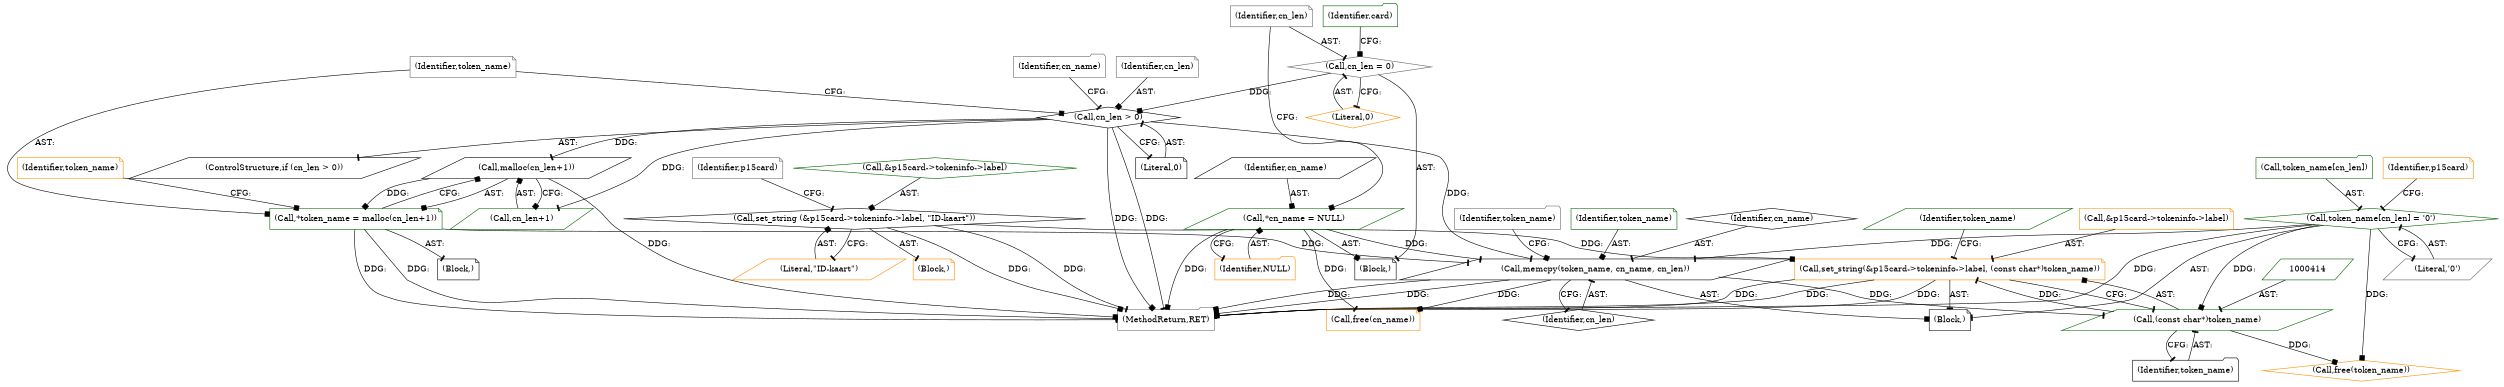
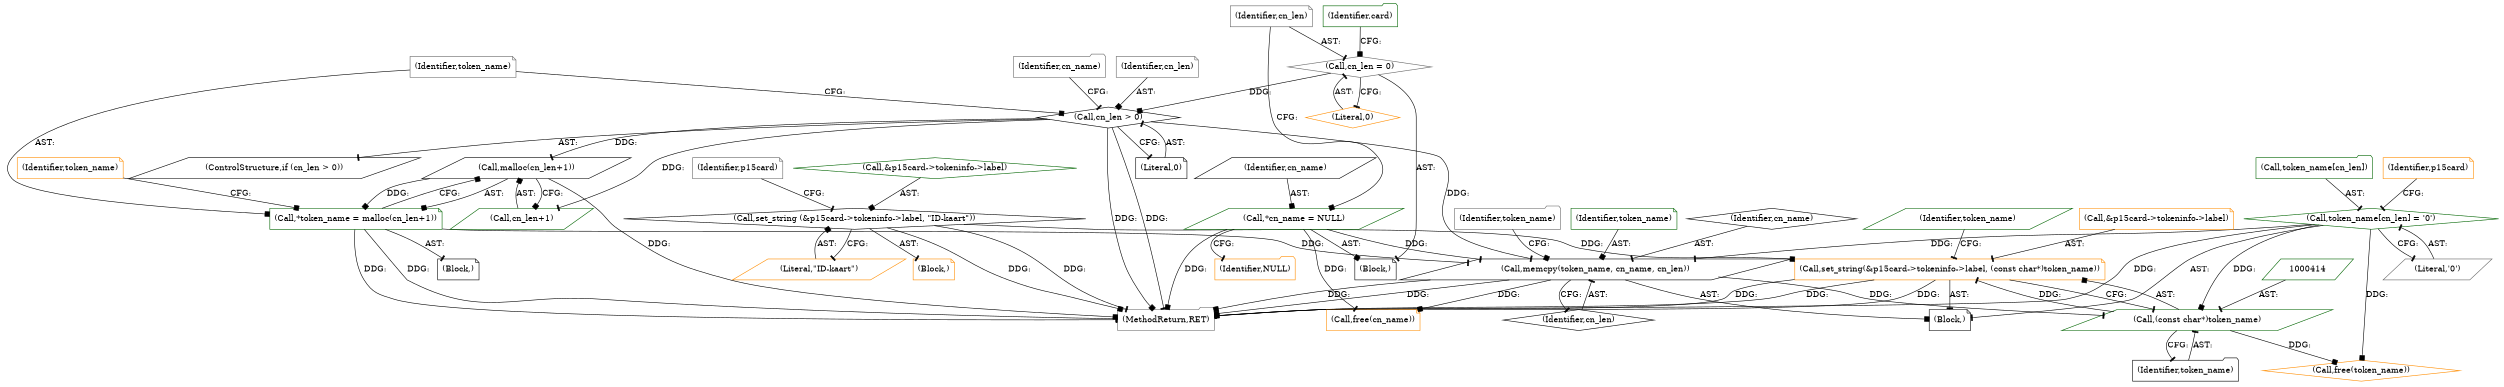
(1248, 245) -> none
